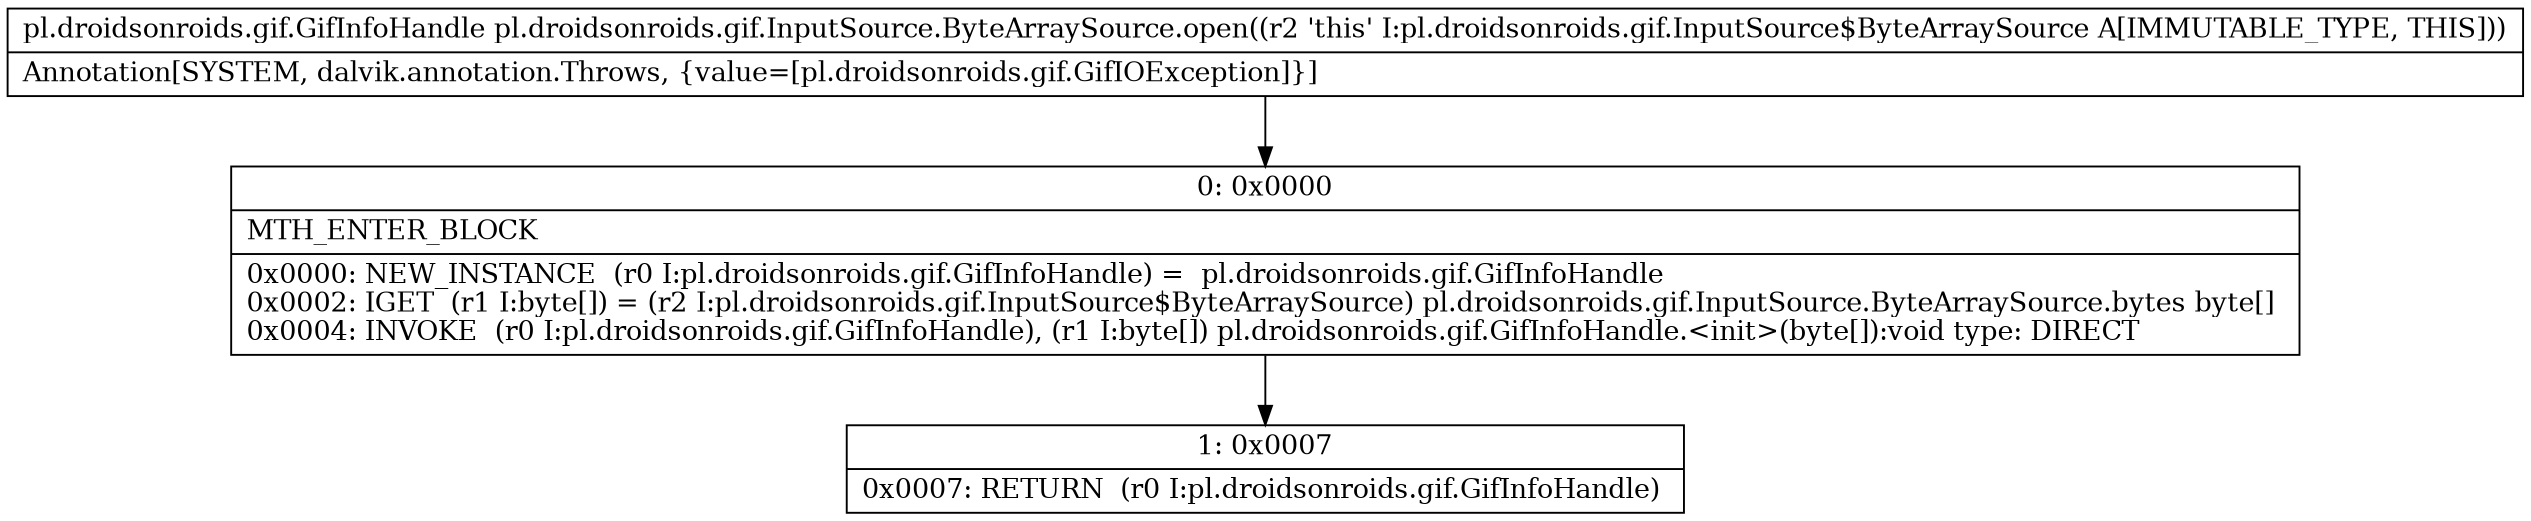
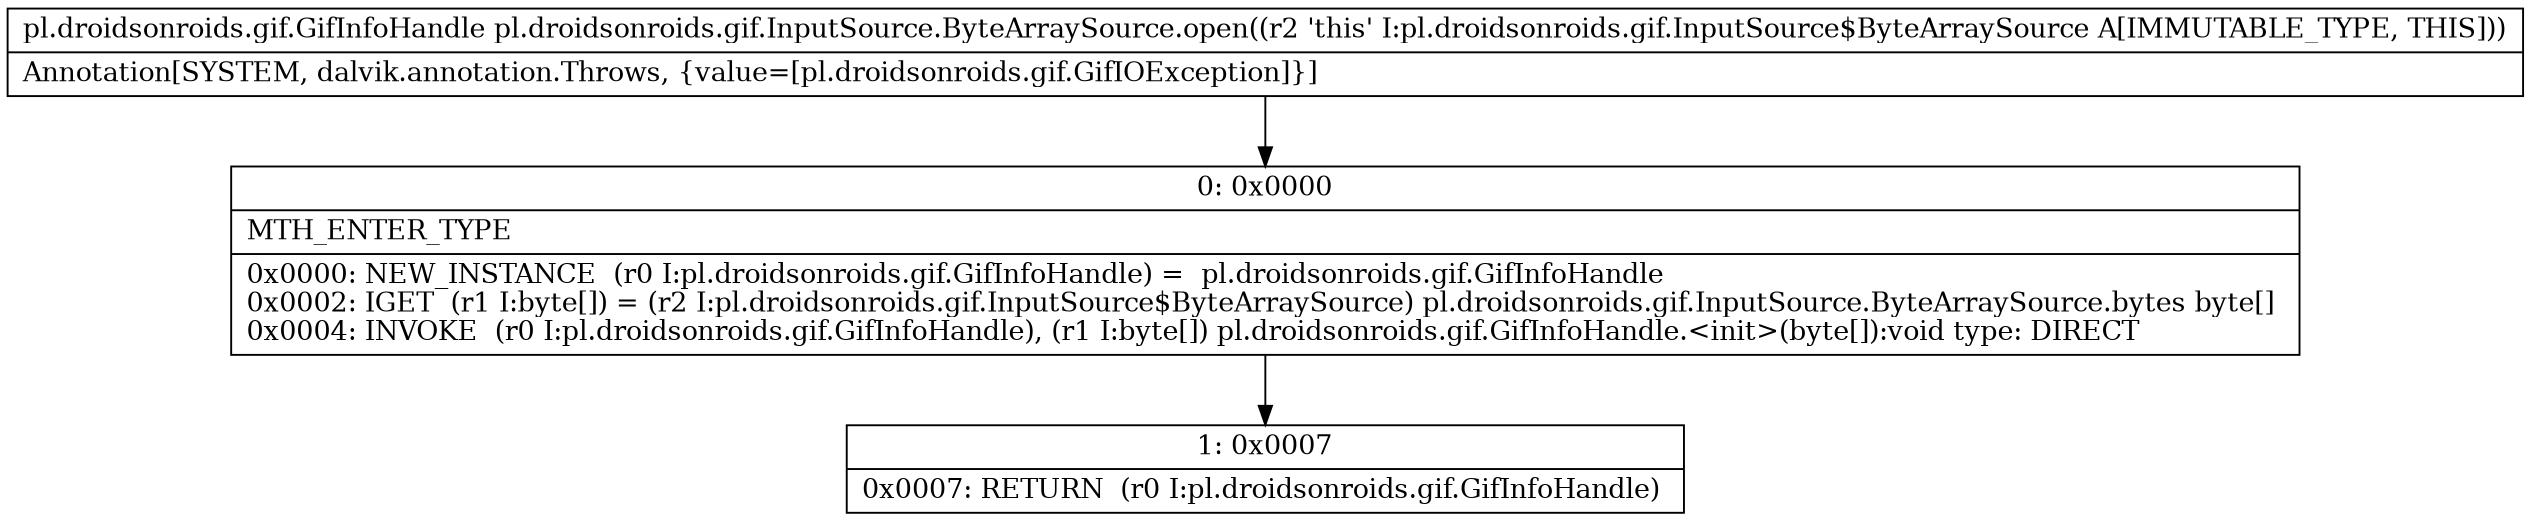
(393, 231) -> (380, 231)
